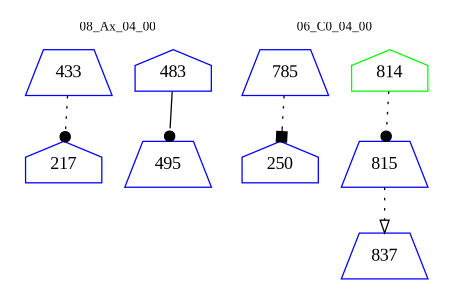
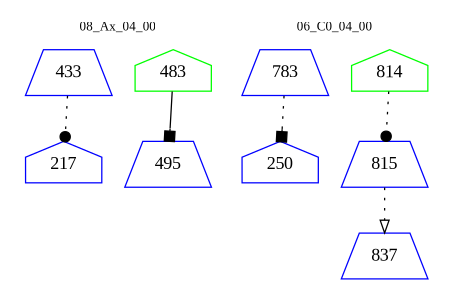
(173, 73) -> (173, 73)
(285, 73) -> (285, 73)
(171, 110) -> (171, 110)
